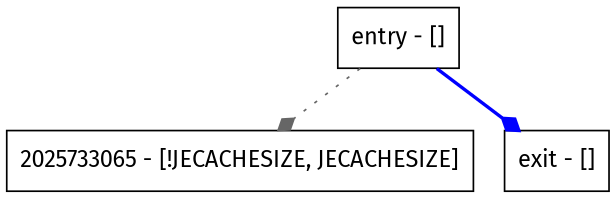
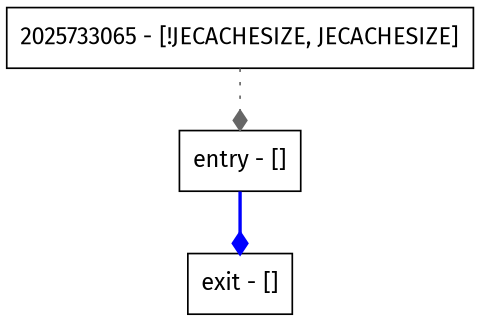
(327, 93) -> (240, 89)
